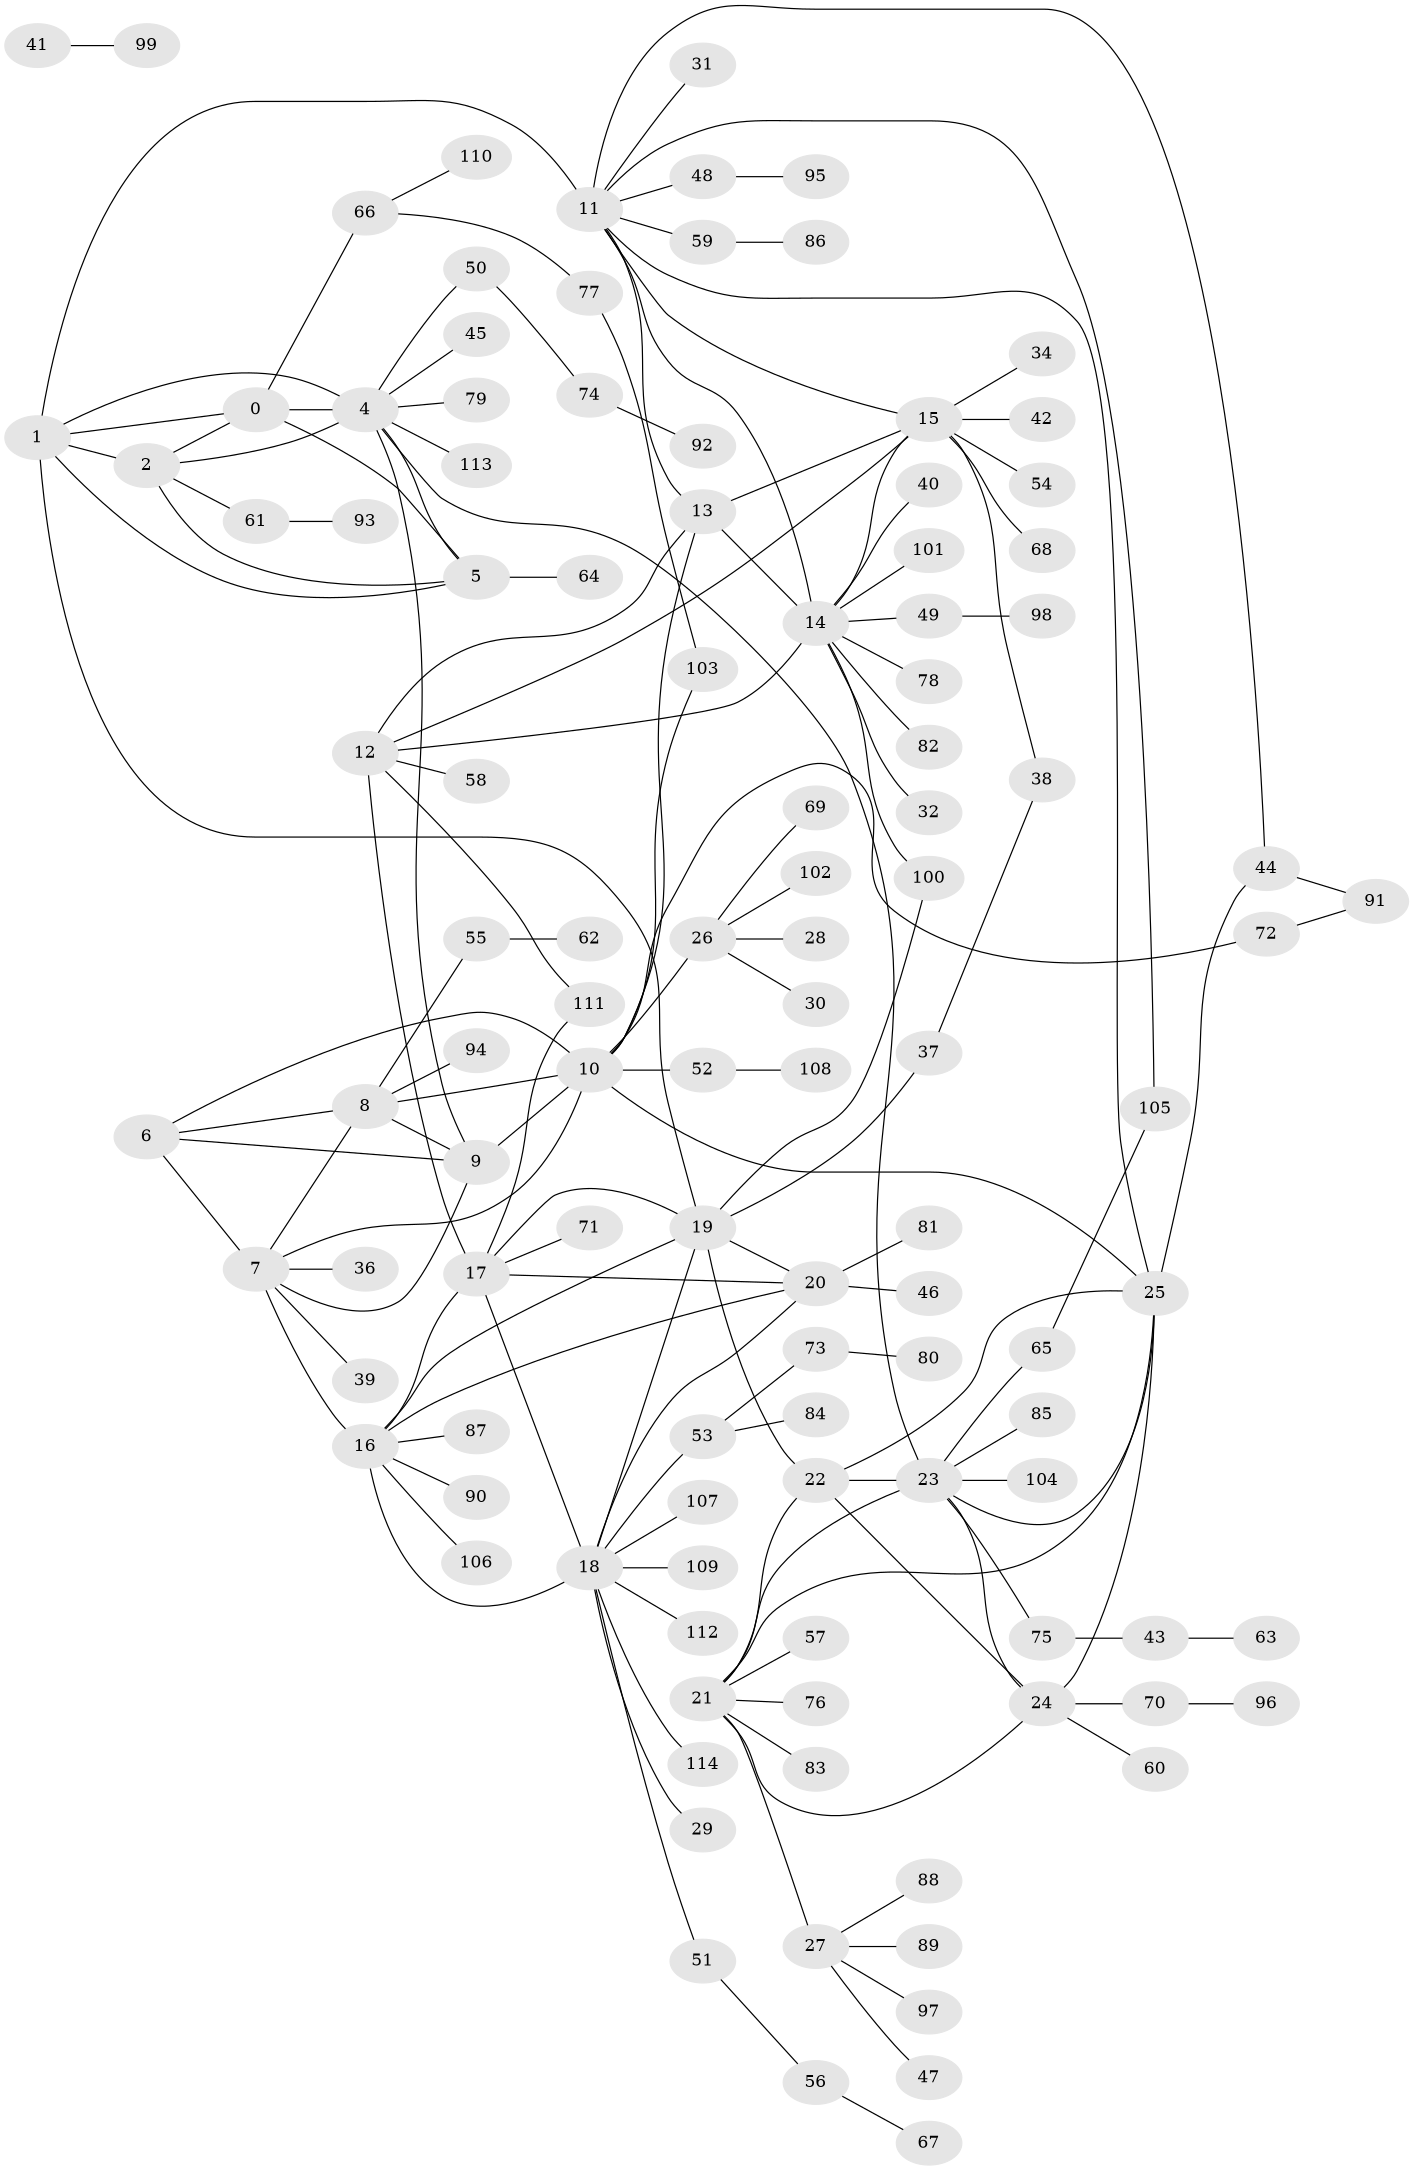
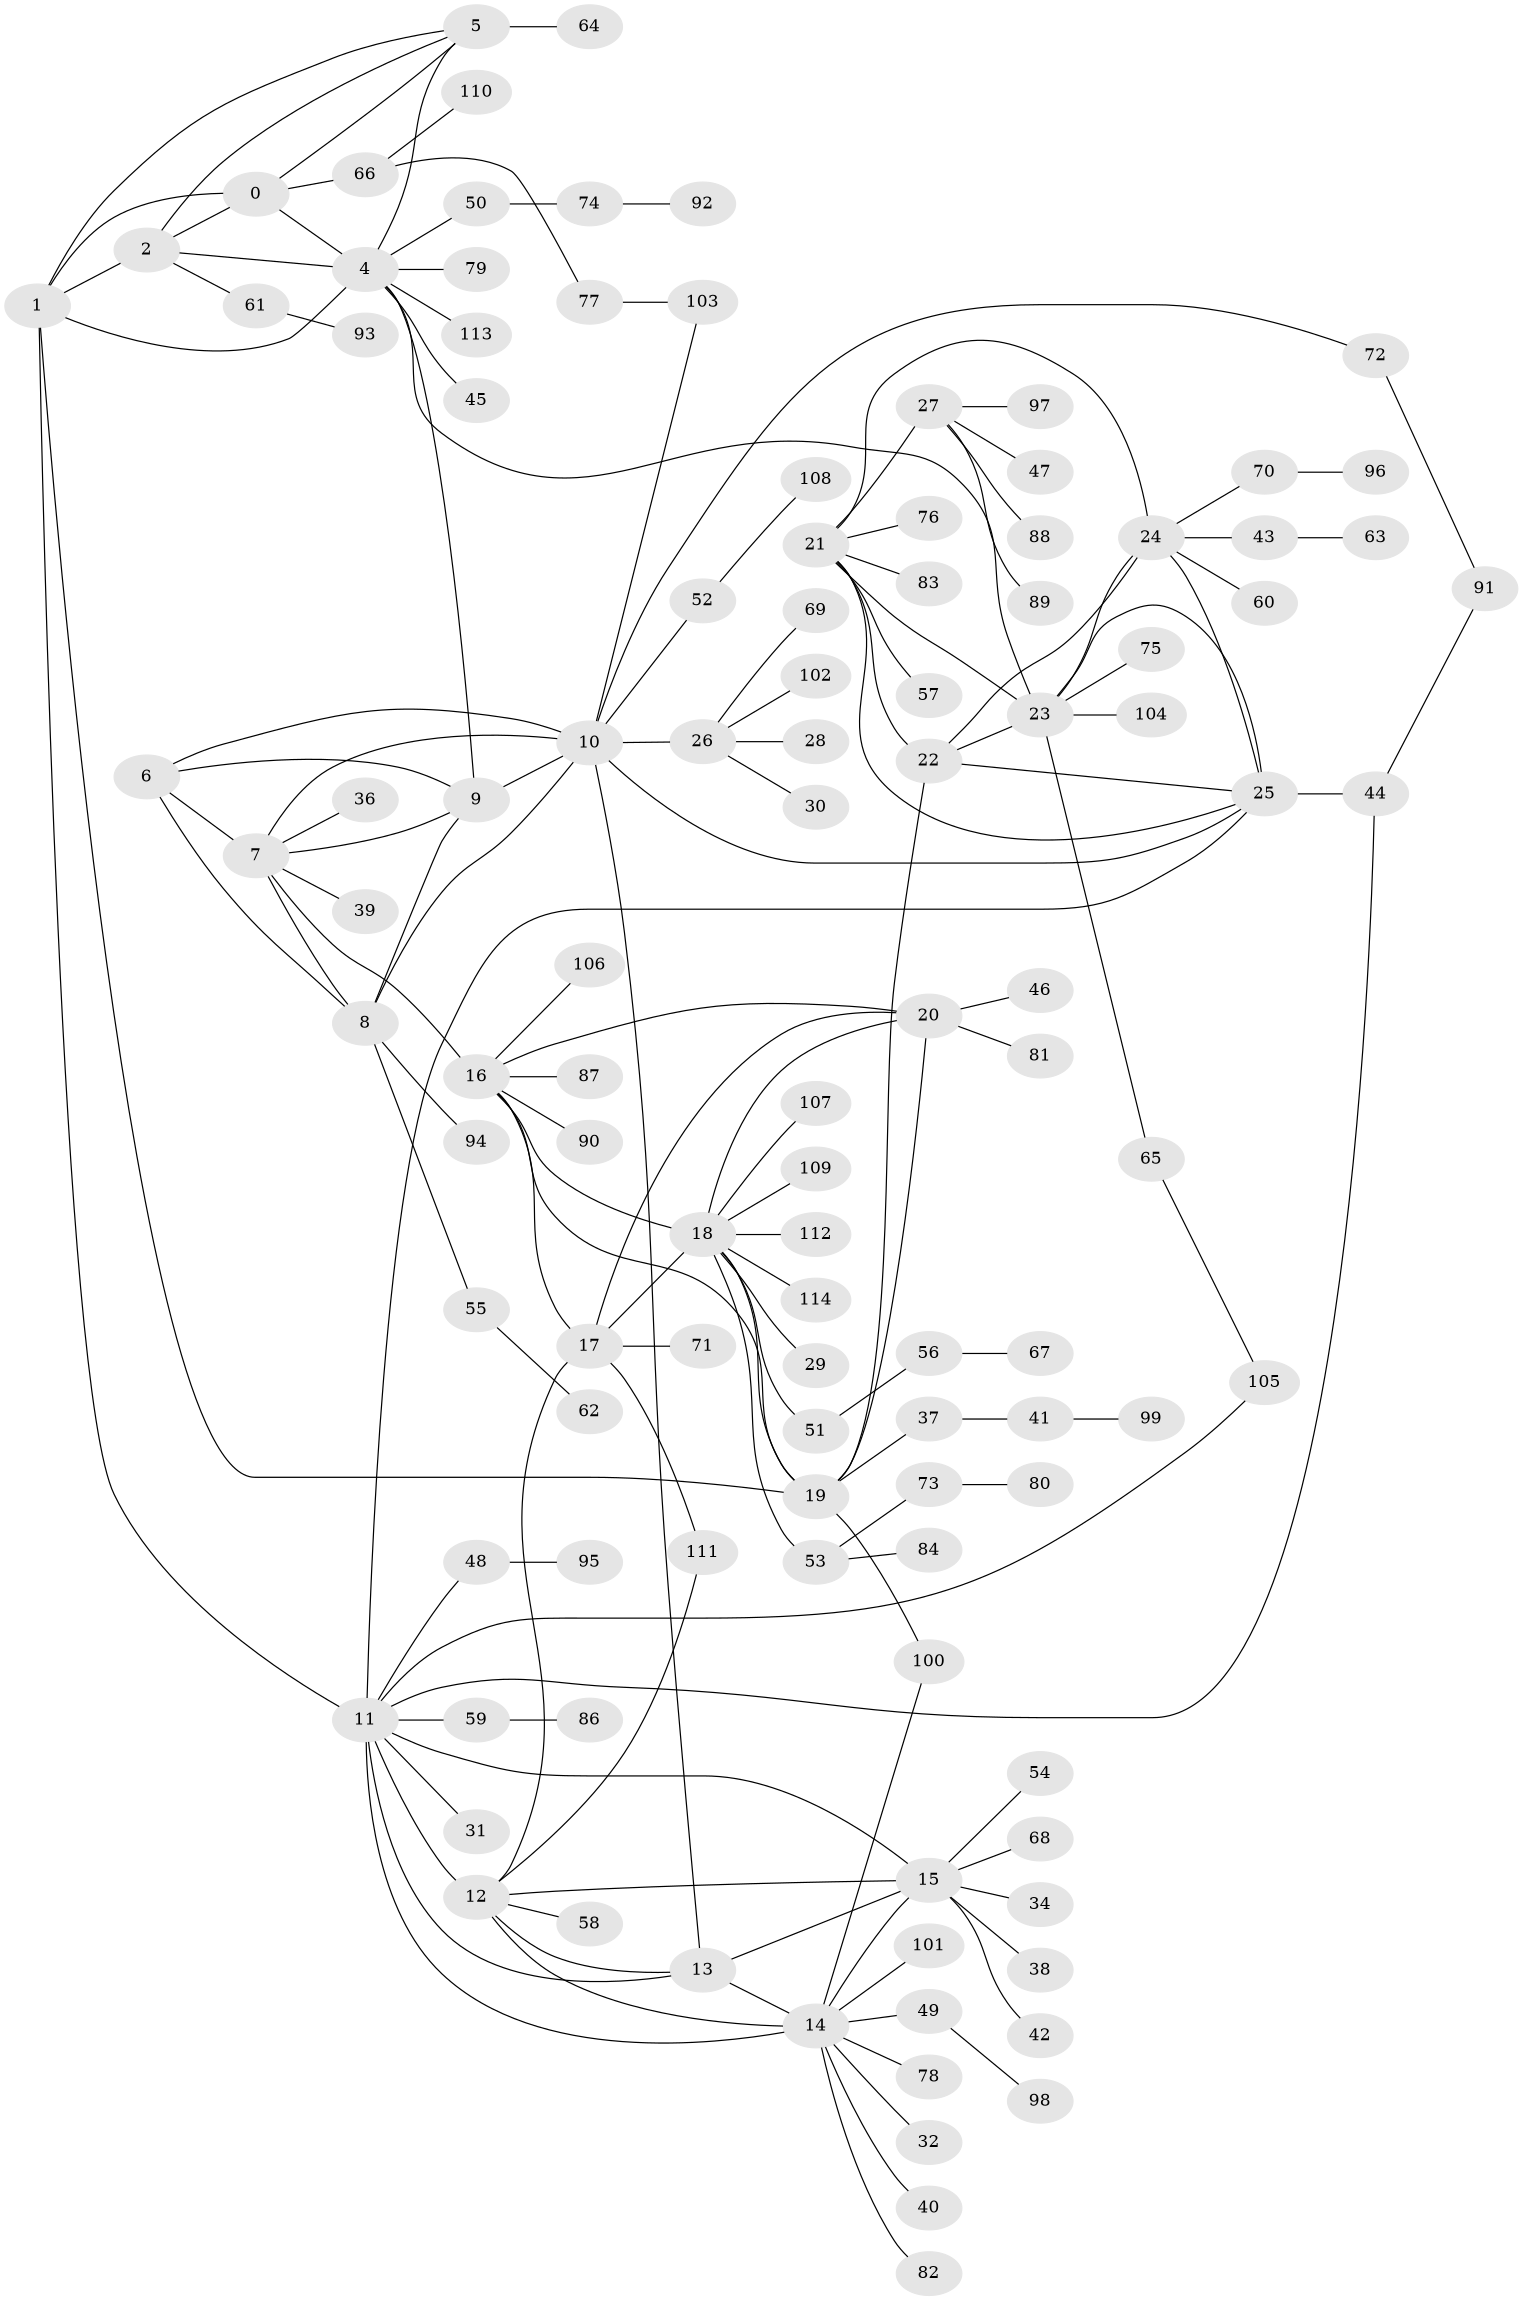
(986, 917) -> (985, 1419)
(575, 1190) -> none
(1042, 1415) -> none
(1101, 1638) -> (1208, 538)
none -> (410, 1814)
